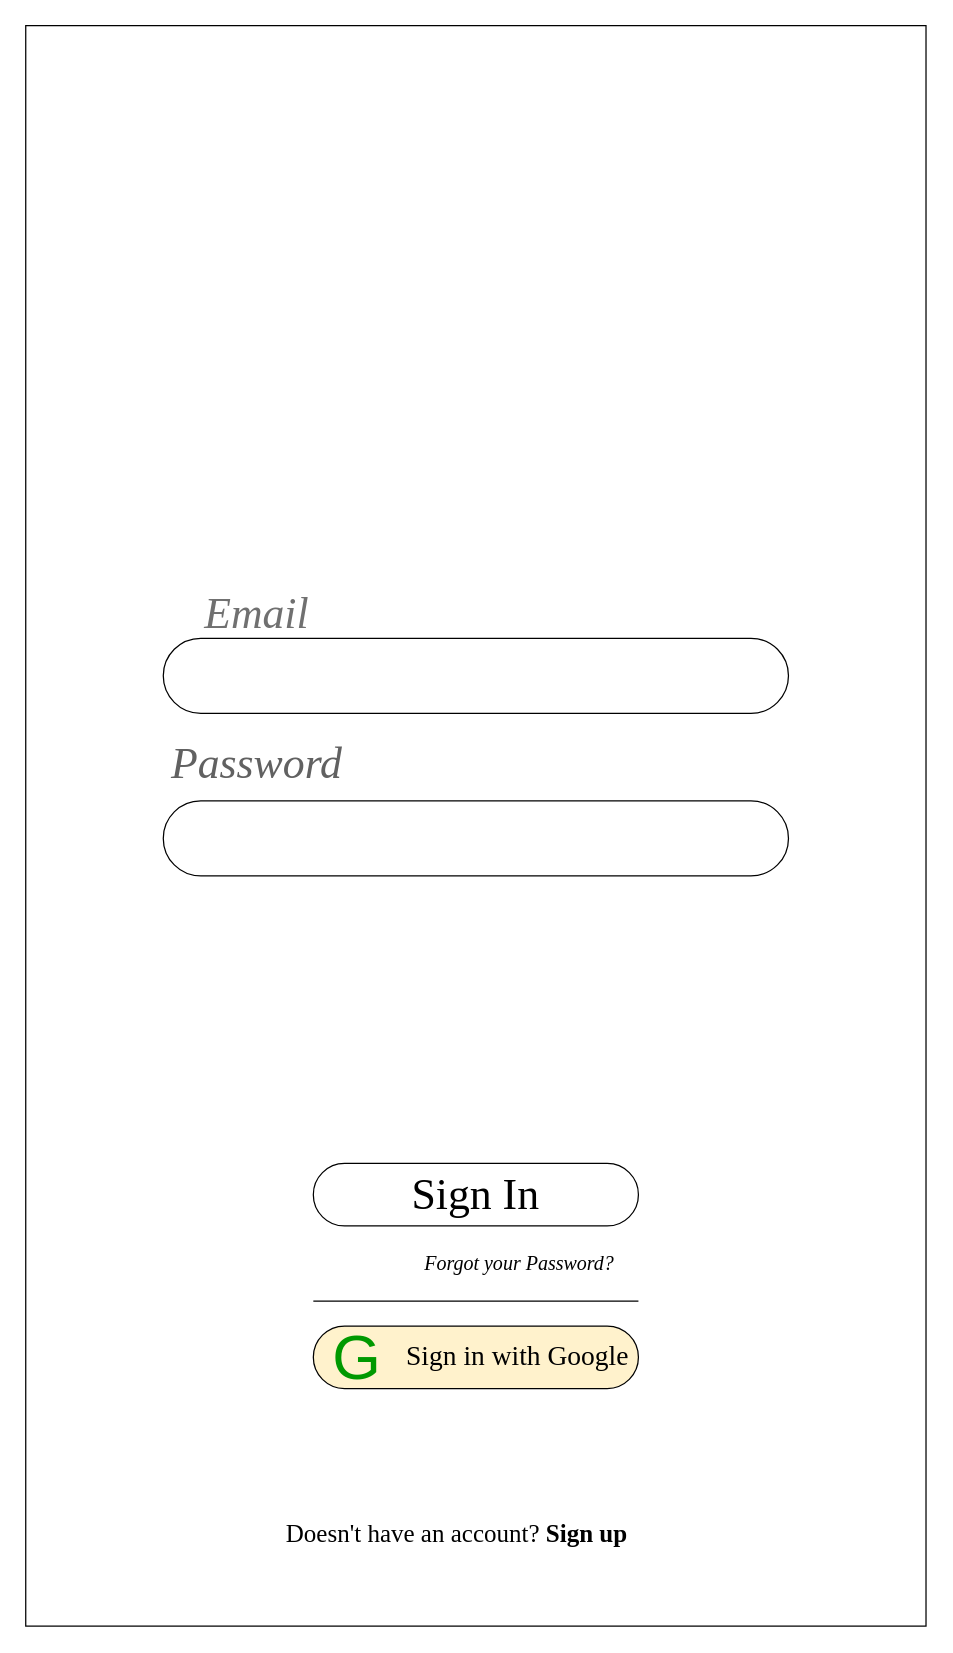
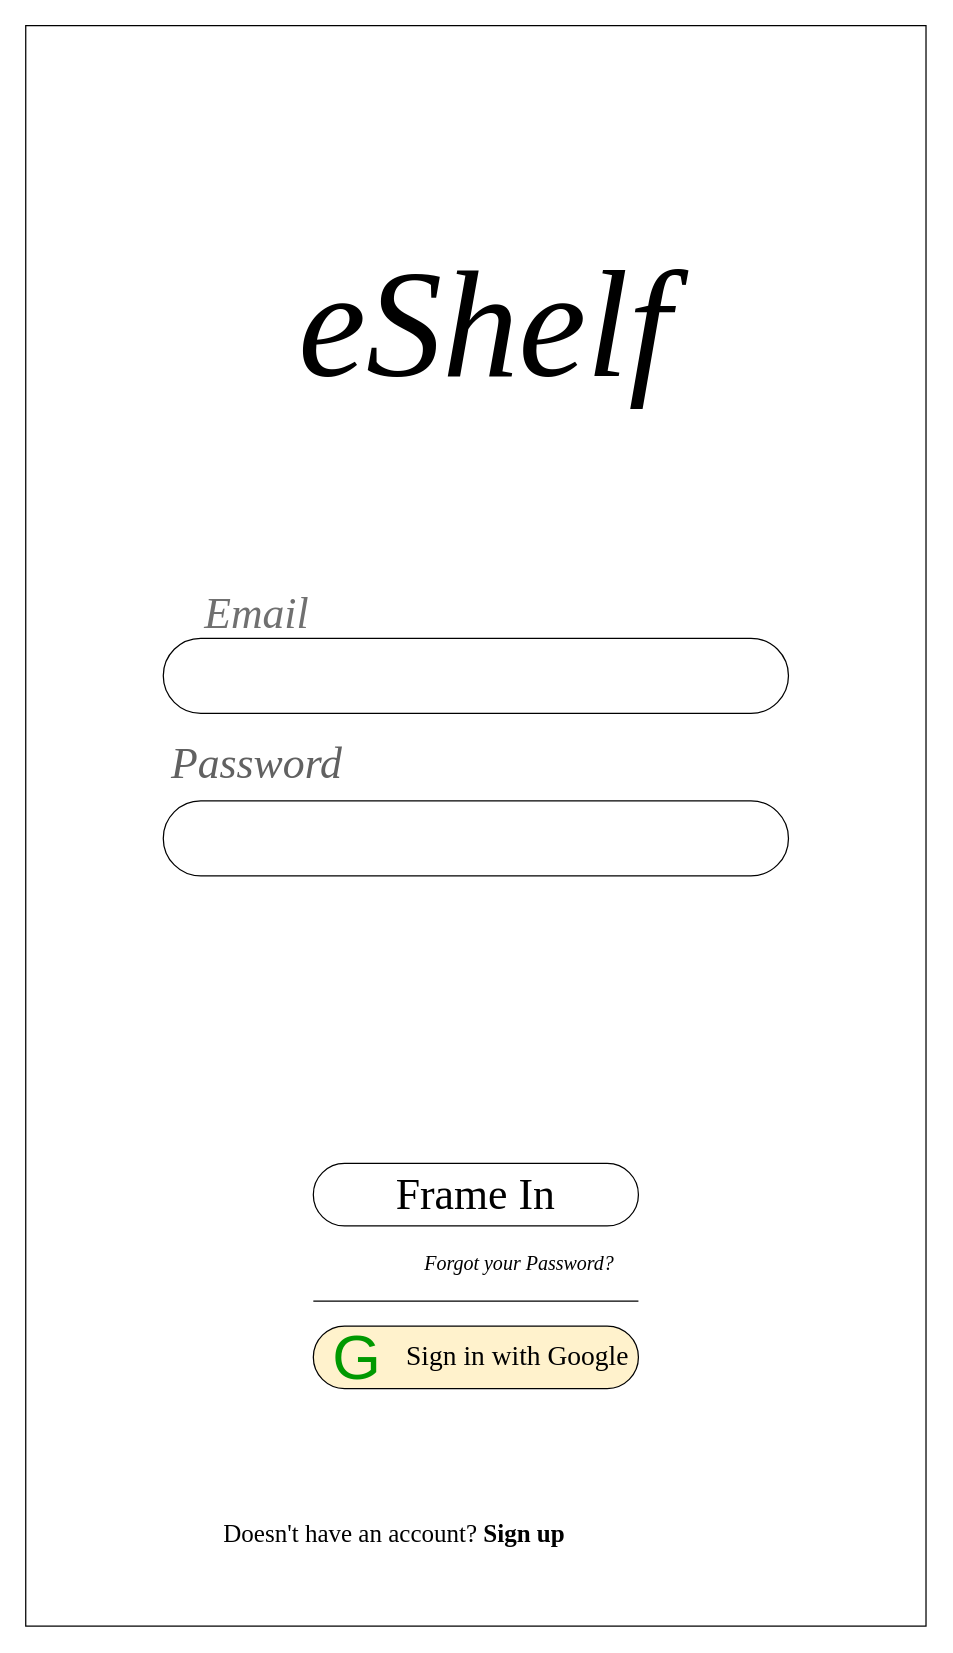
none -> (485, 326)
(476, 1194) -> (476, 1194)
(457, 1532) -> (394, 1532)
